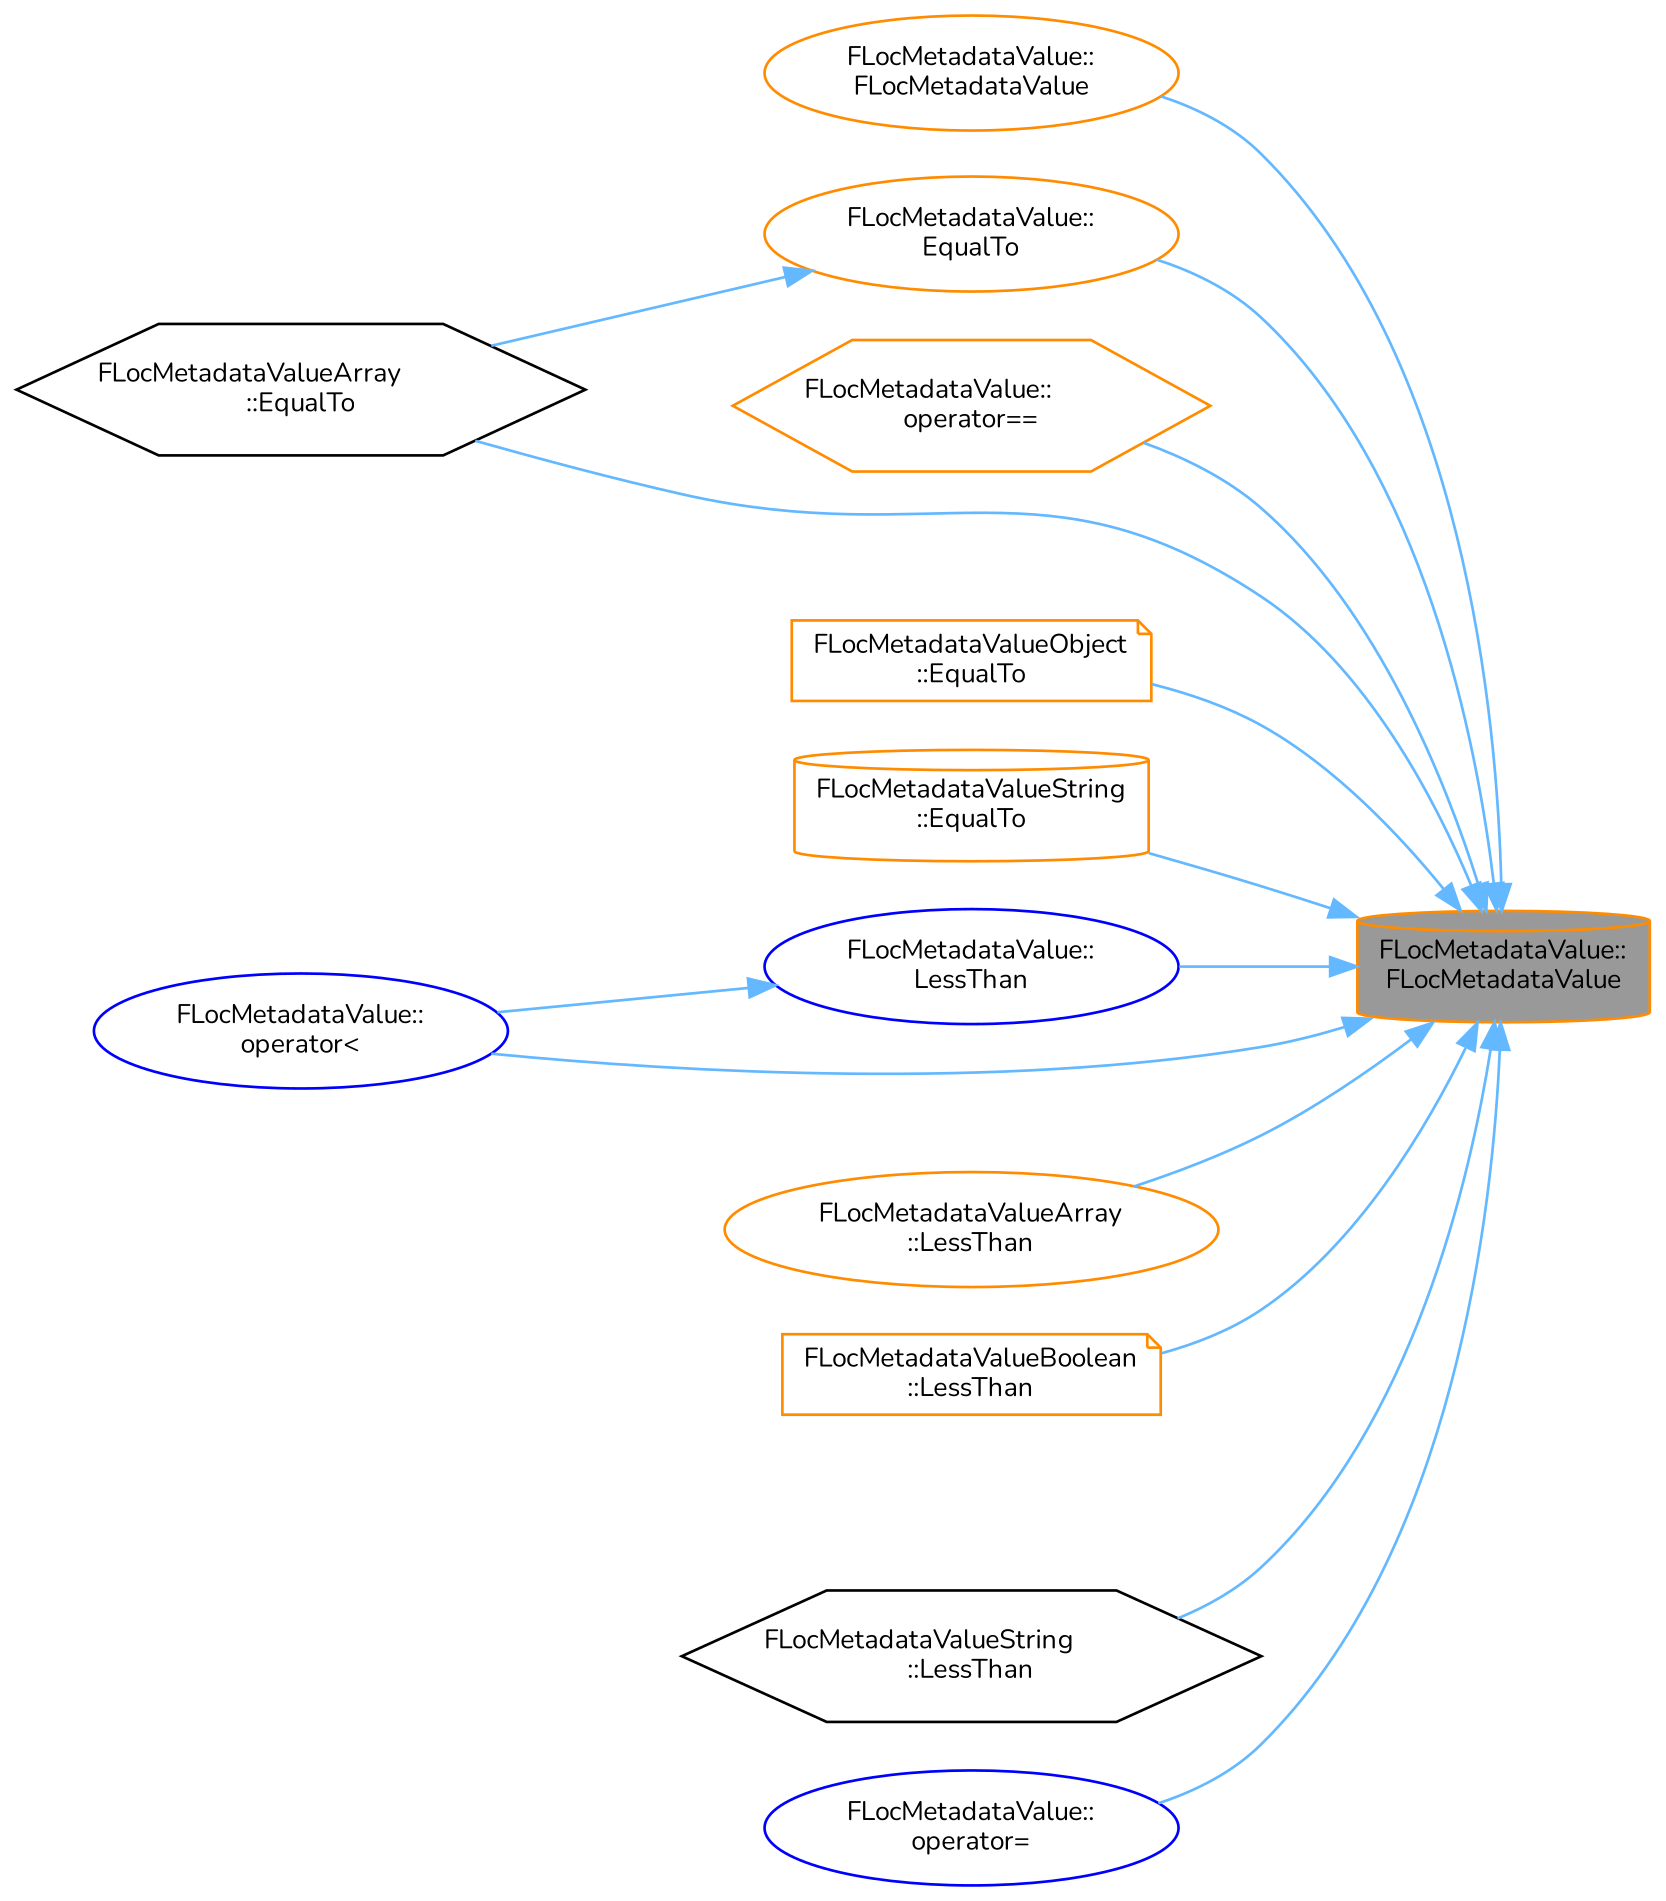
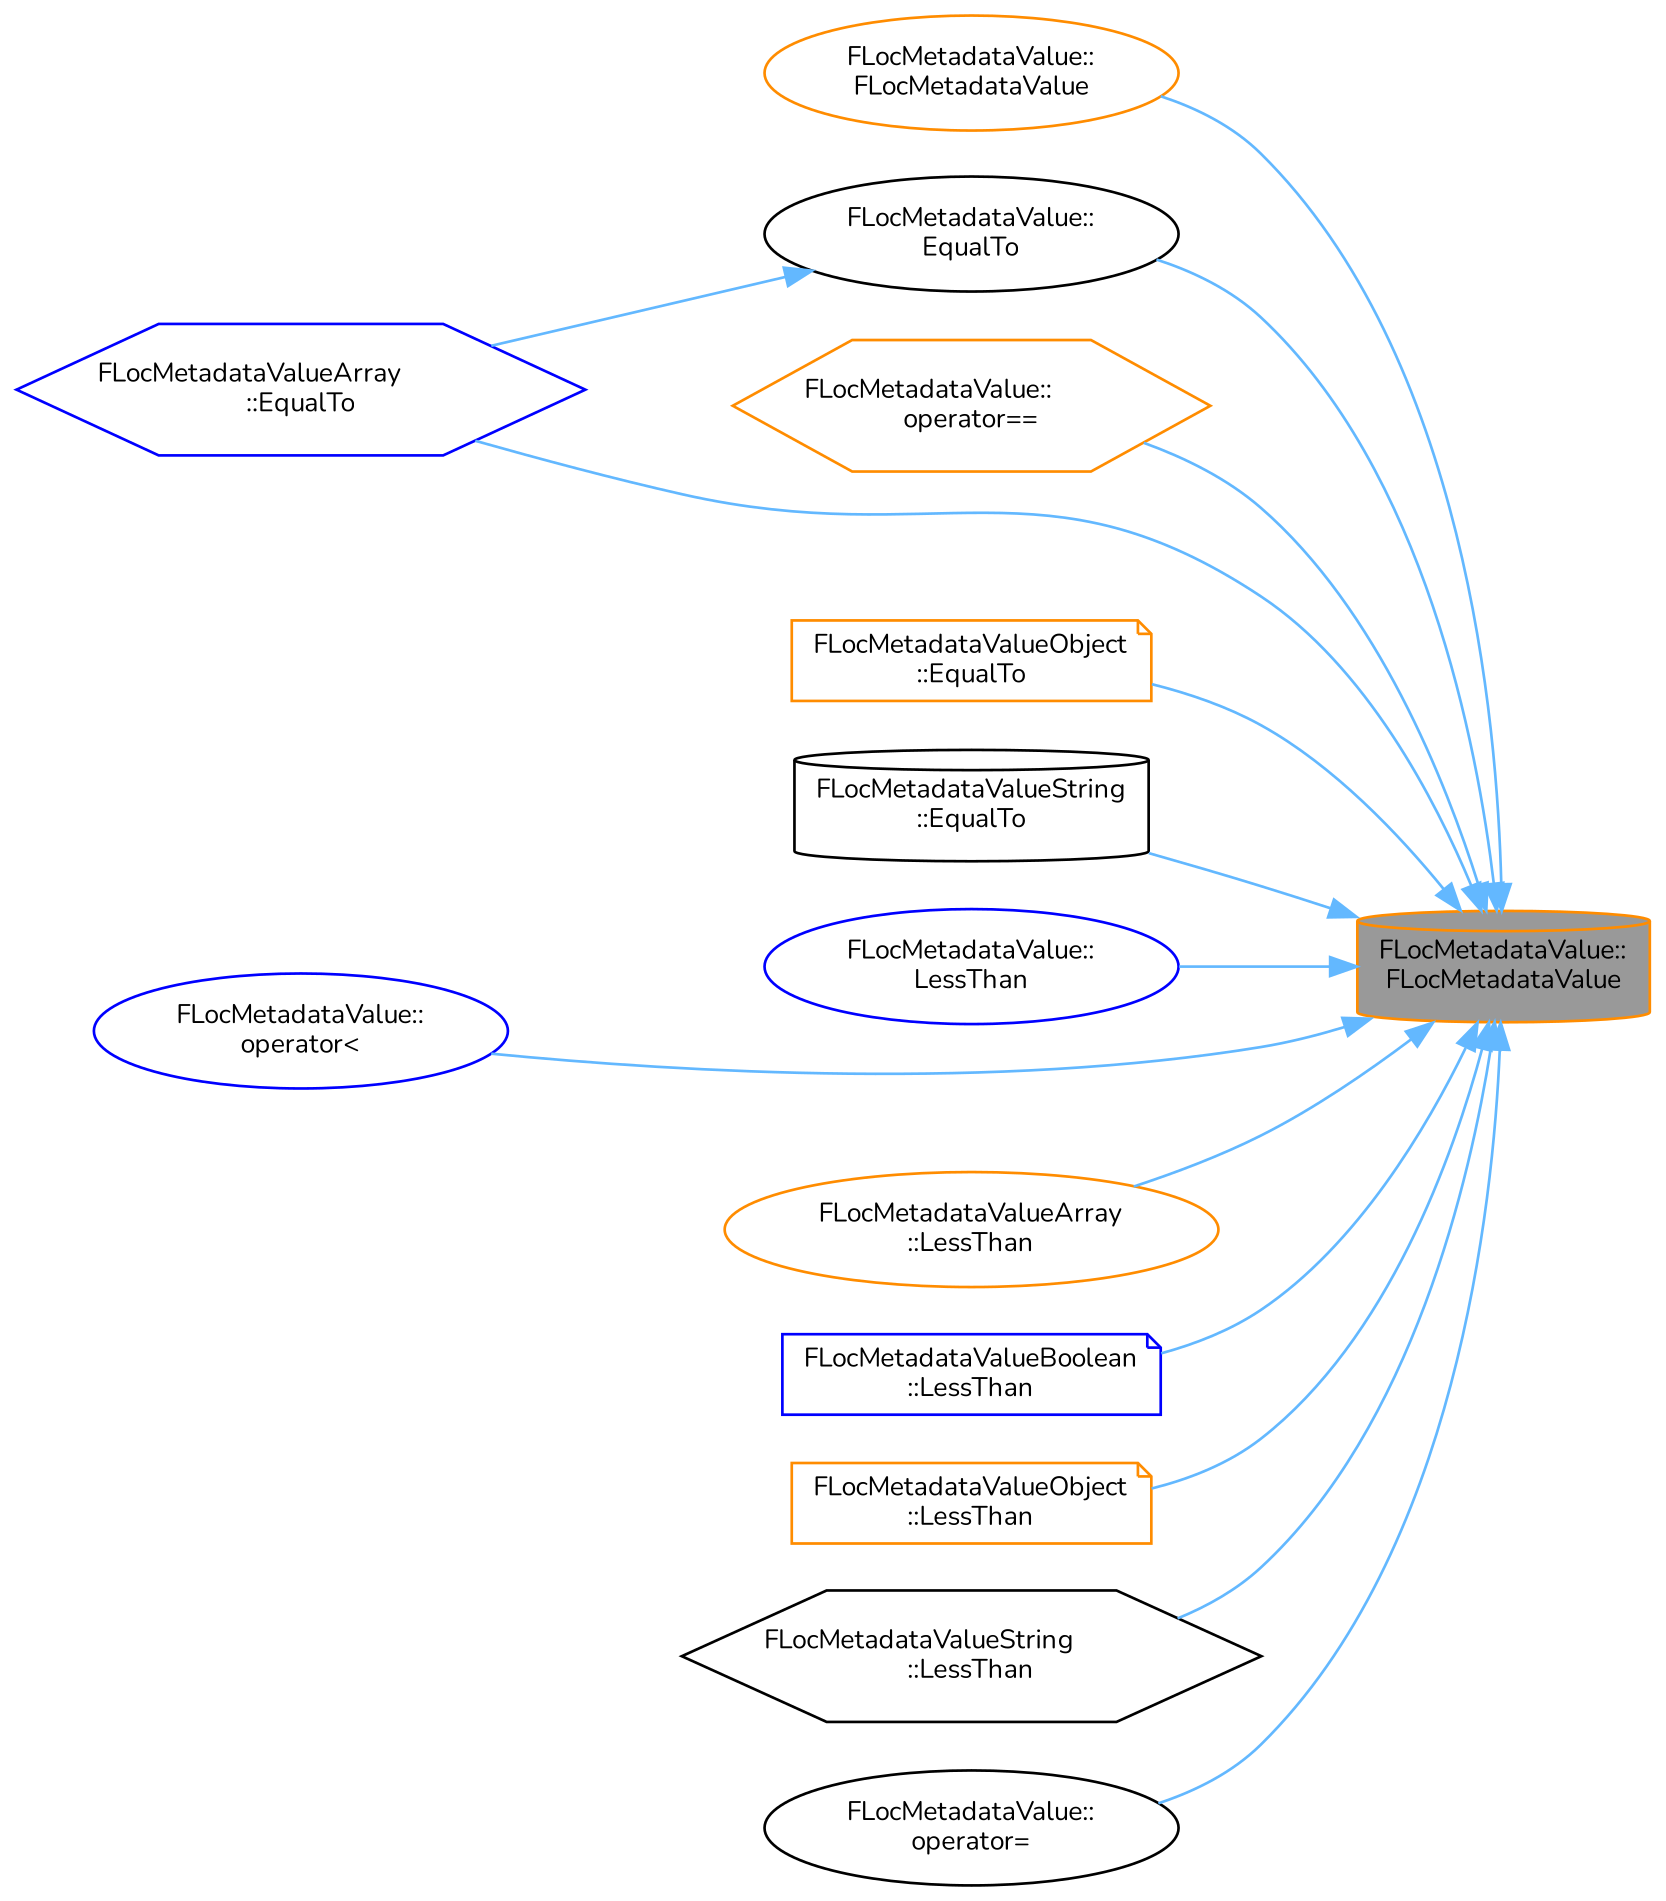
(972, 234) -> (972, 234)
(301, 390) -> (301, 390)
(972, 806) -> (972, 806)
(623, 1000) -> none
(972, 1374) -> (972, 1374)
none -> (972, 1503)
(972, 1828) -> (972, 1828)
